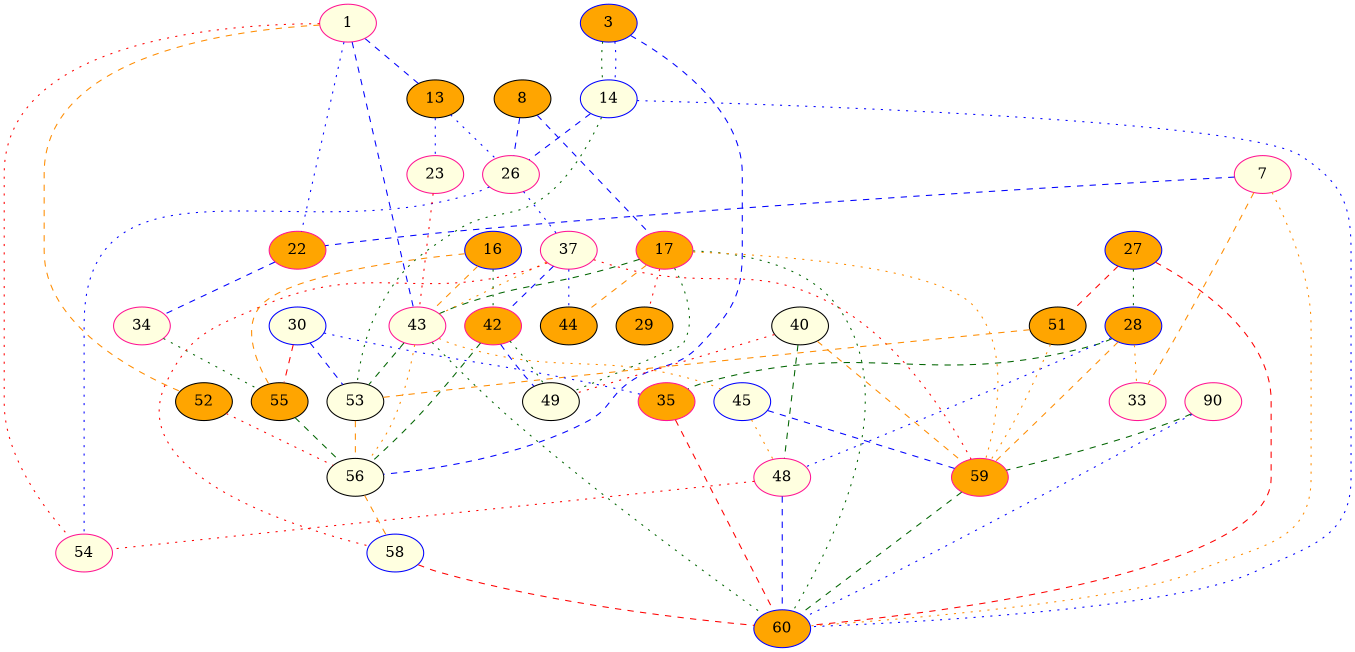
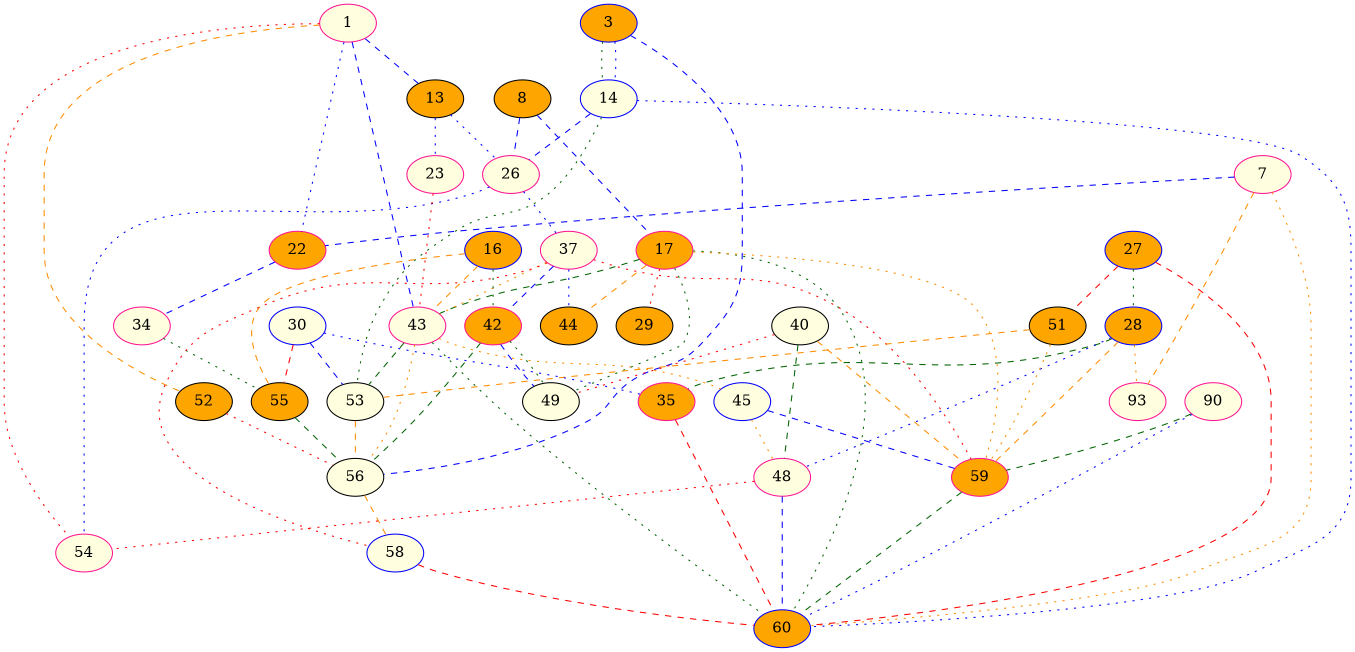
(1138, 402) -> (1138, 402)
